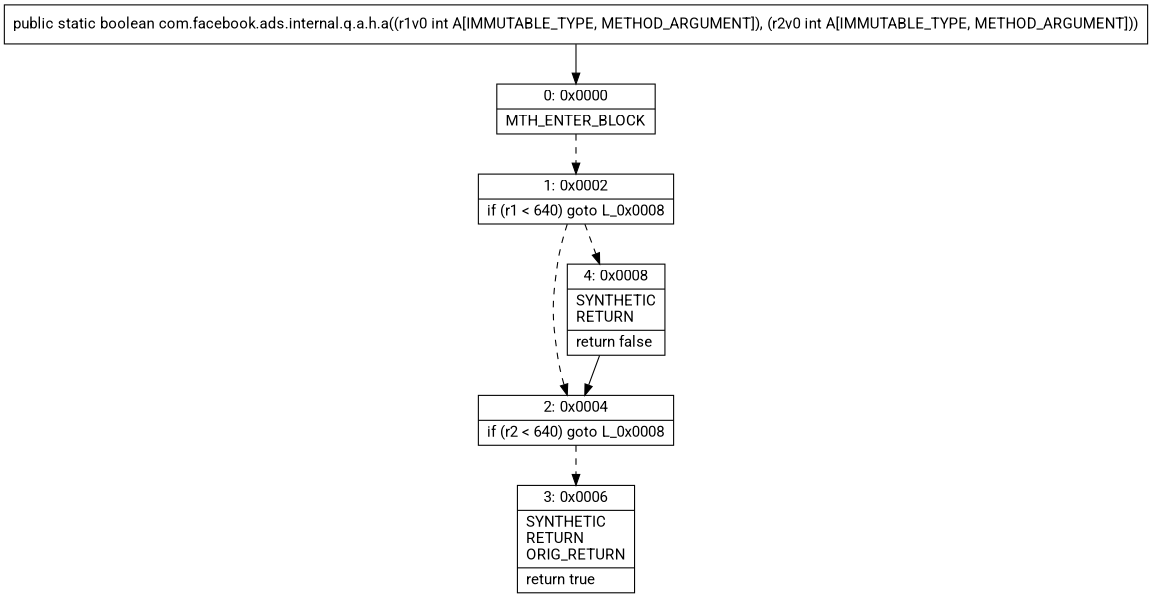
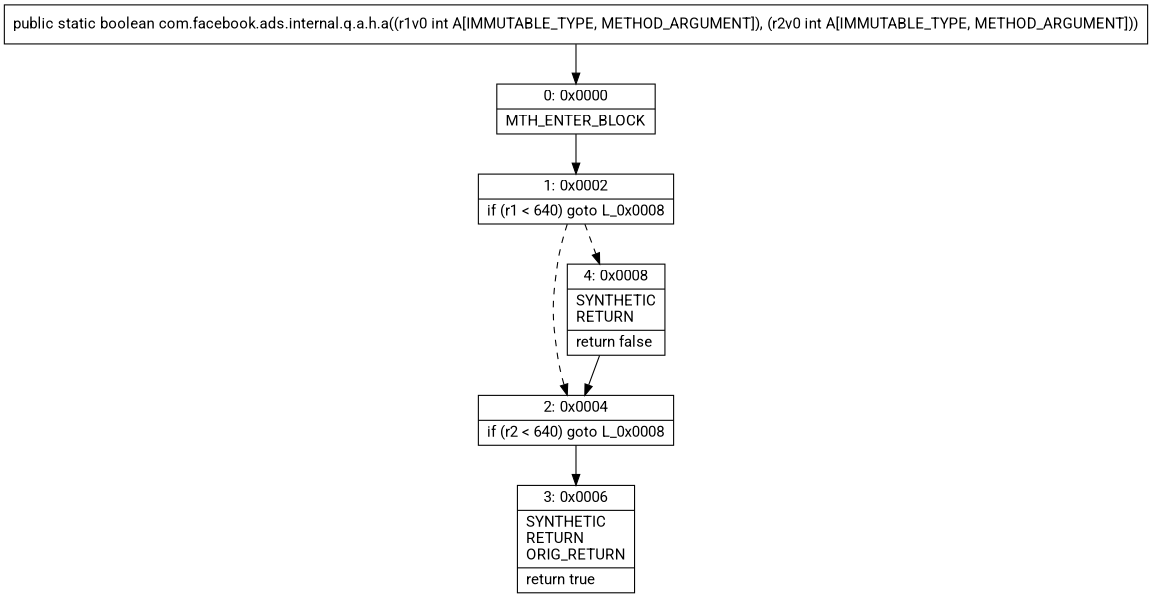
(576, 149) -> (576, 149)
(576, 460) -> (576, 460)
